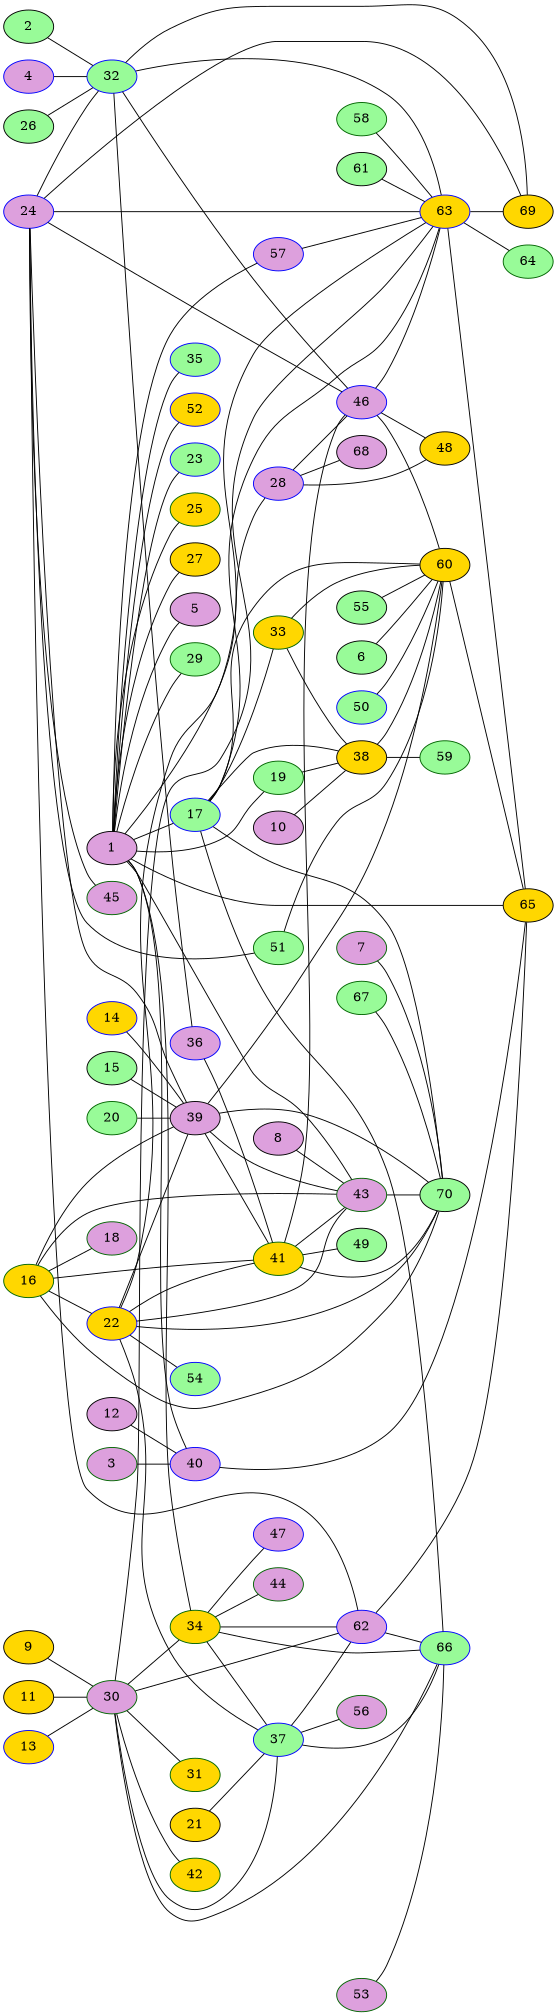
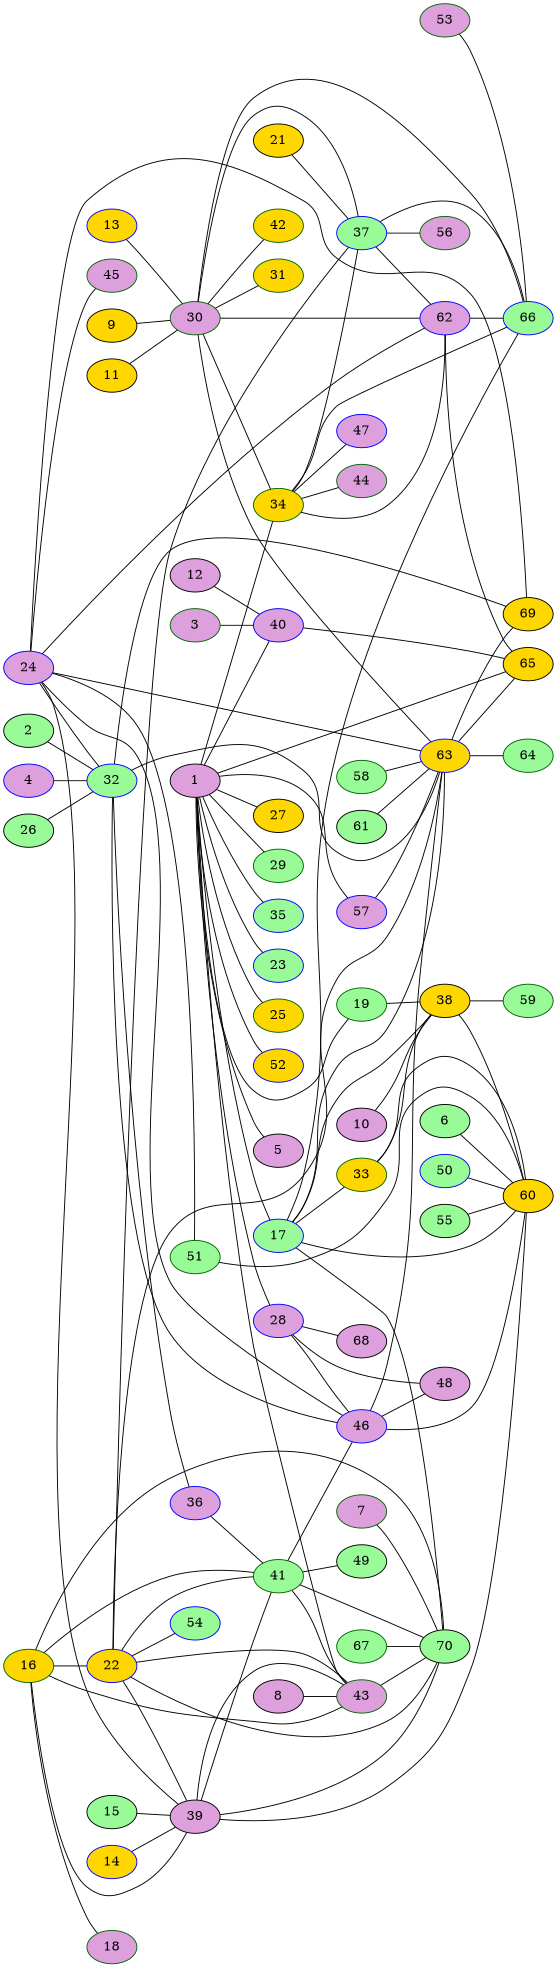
(445, 448) -> (445, 1384)
(487, 735) -> none
(112, 1118) -> none
(278, 1259) -> (278, 1576)
